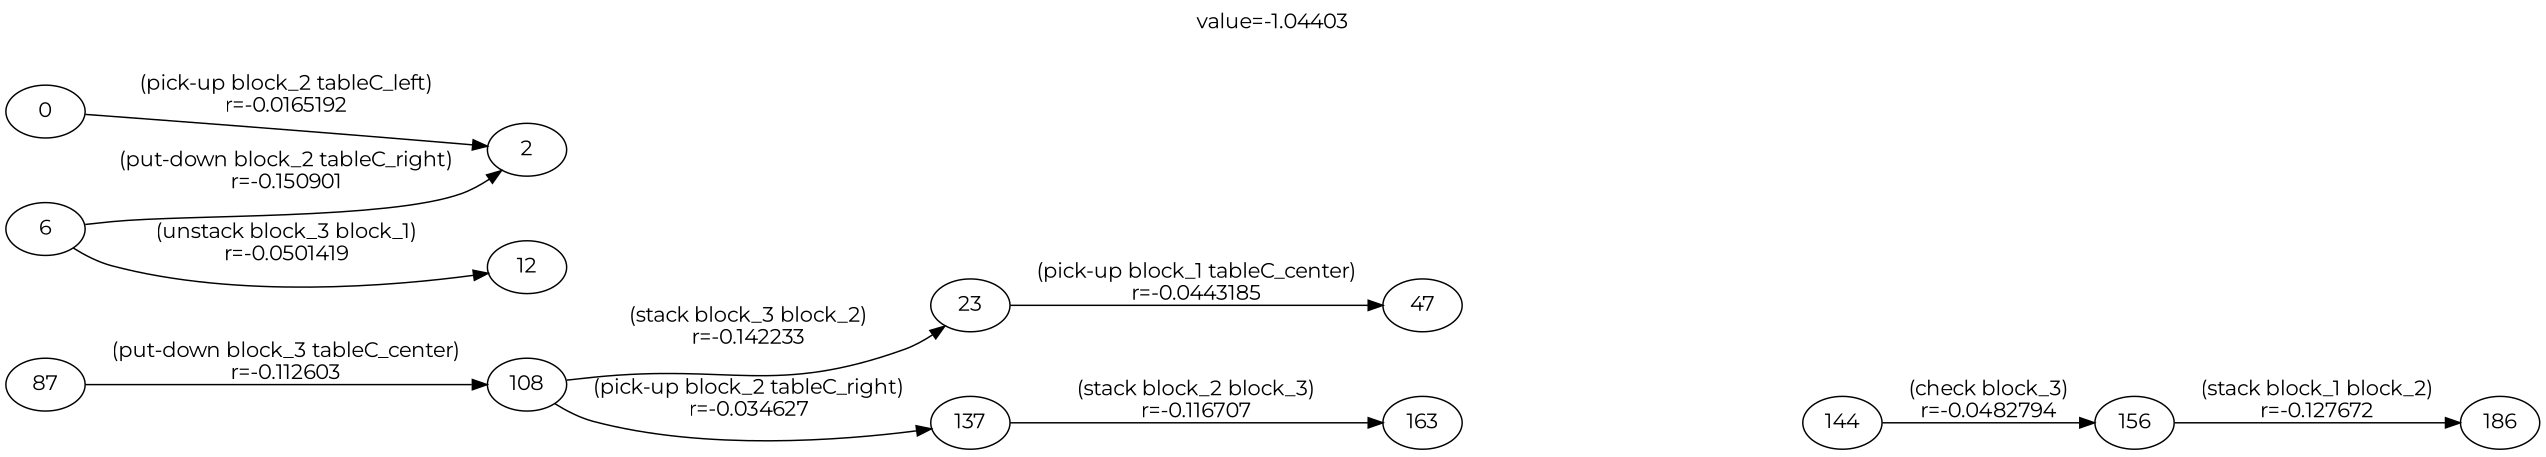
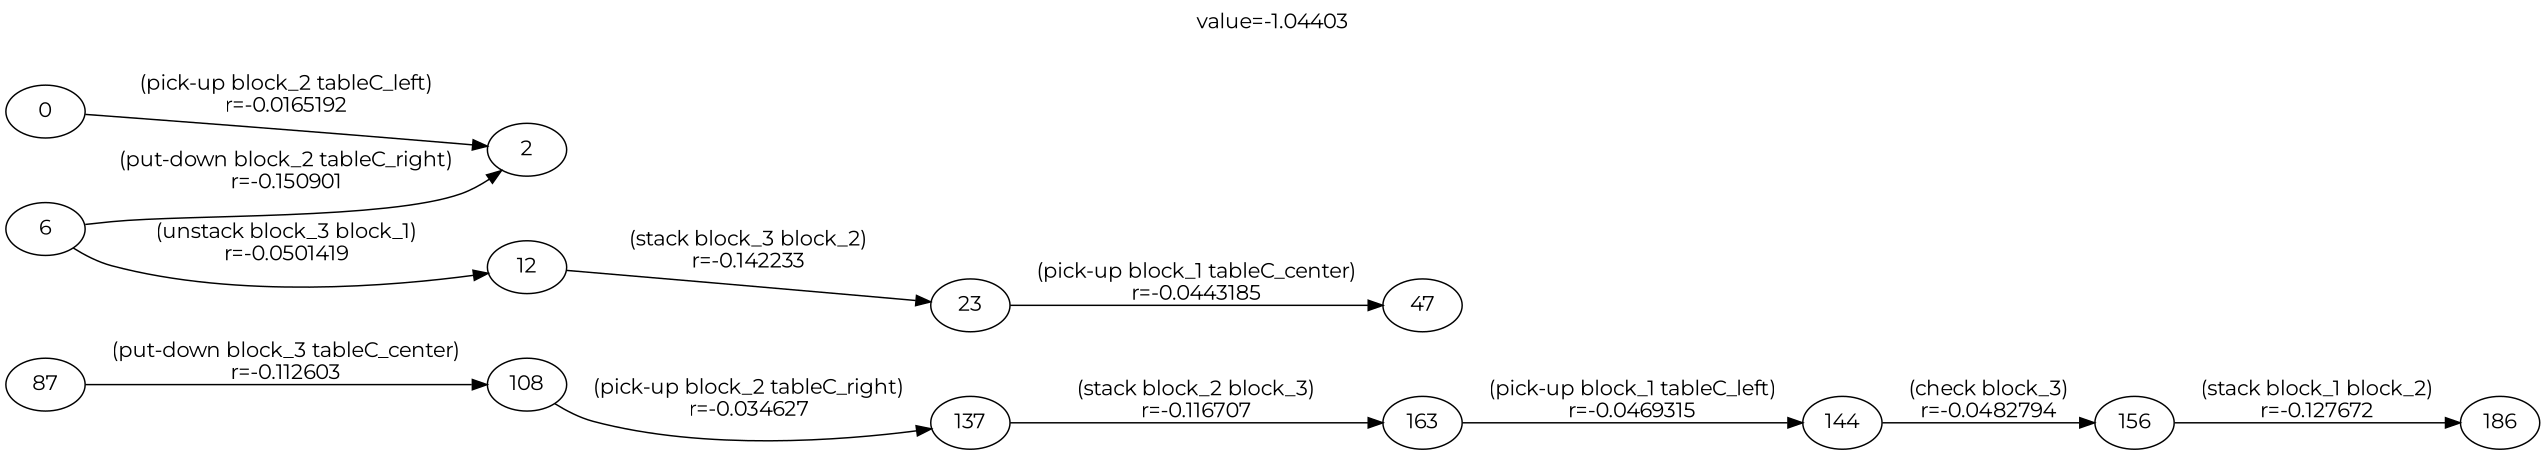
(753, 376) -> (741, 285)
none -> (1625, 423)
